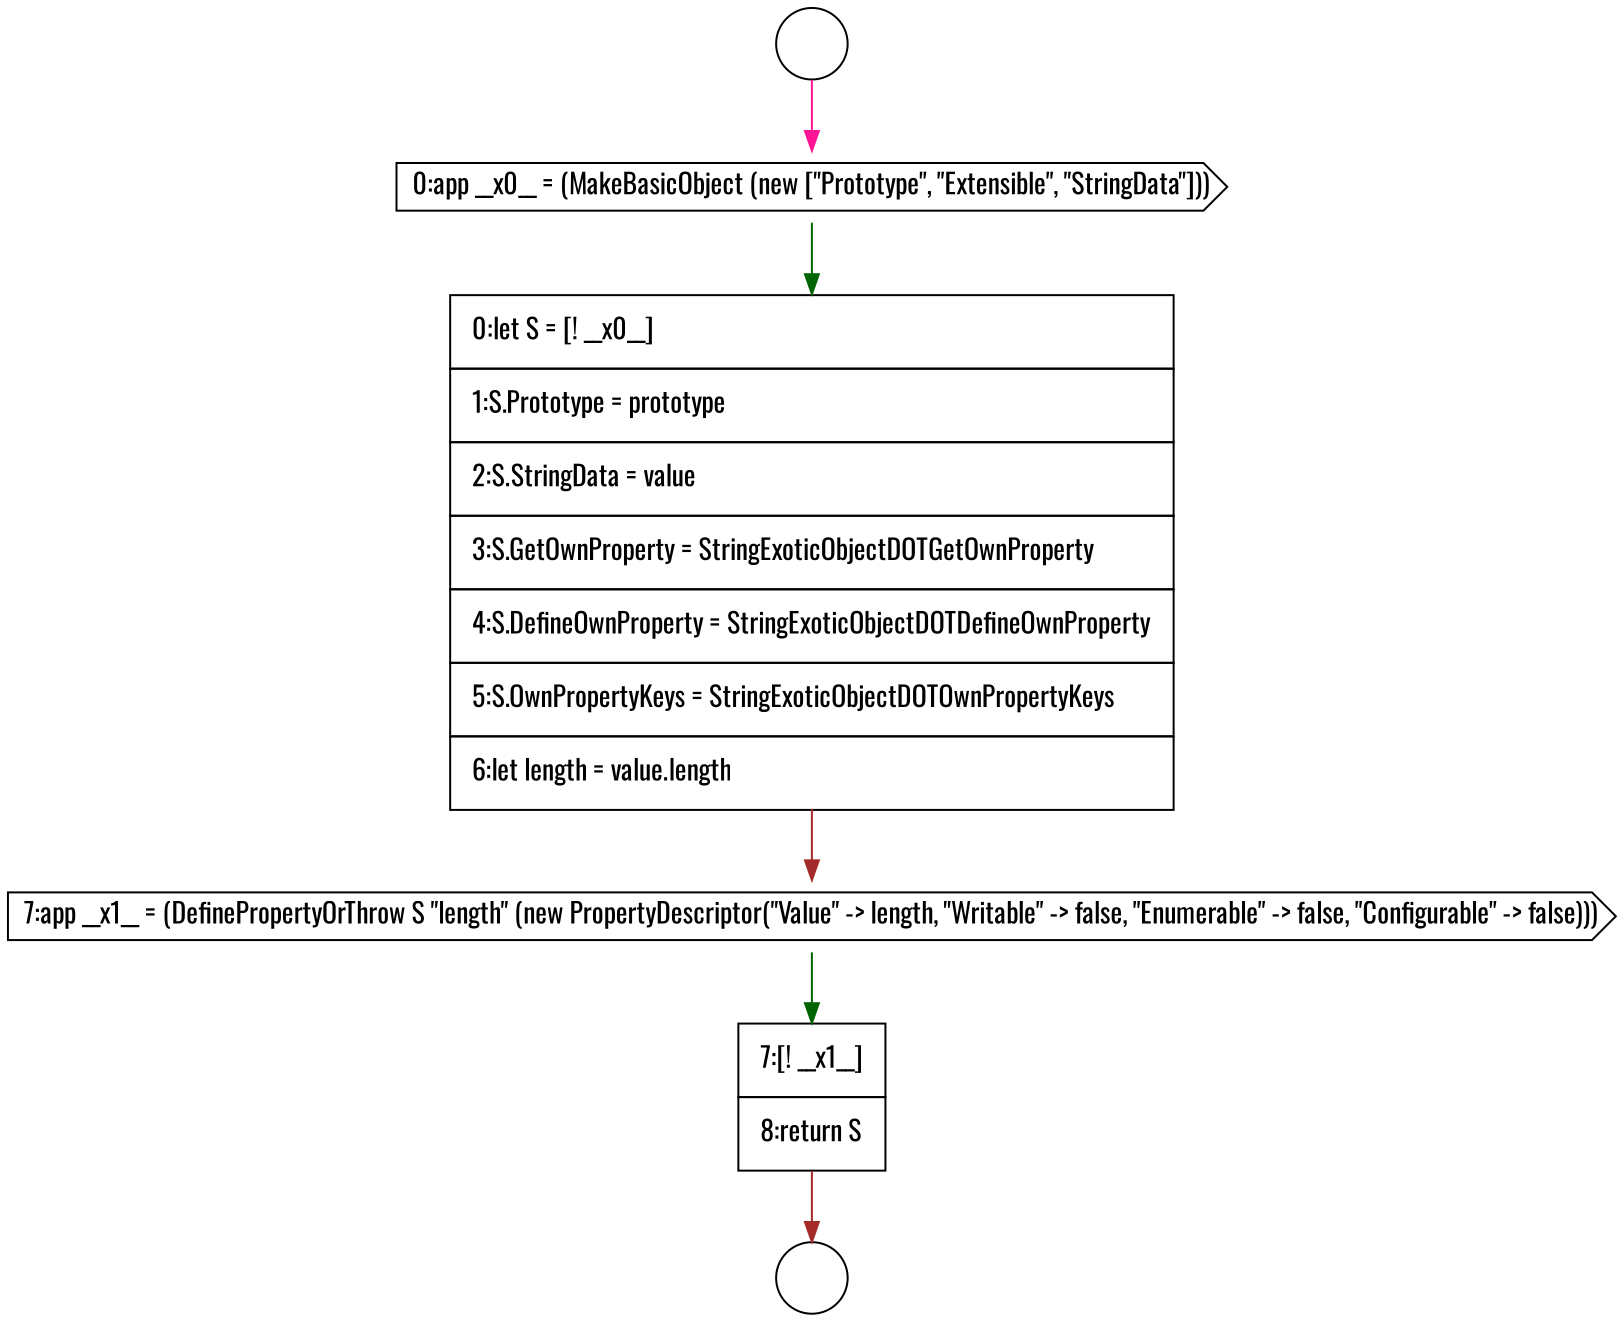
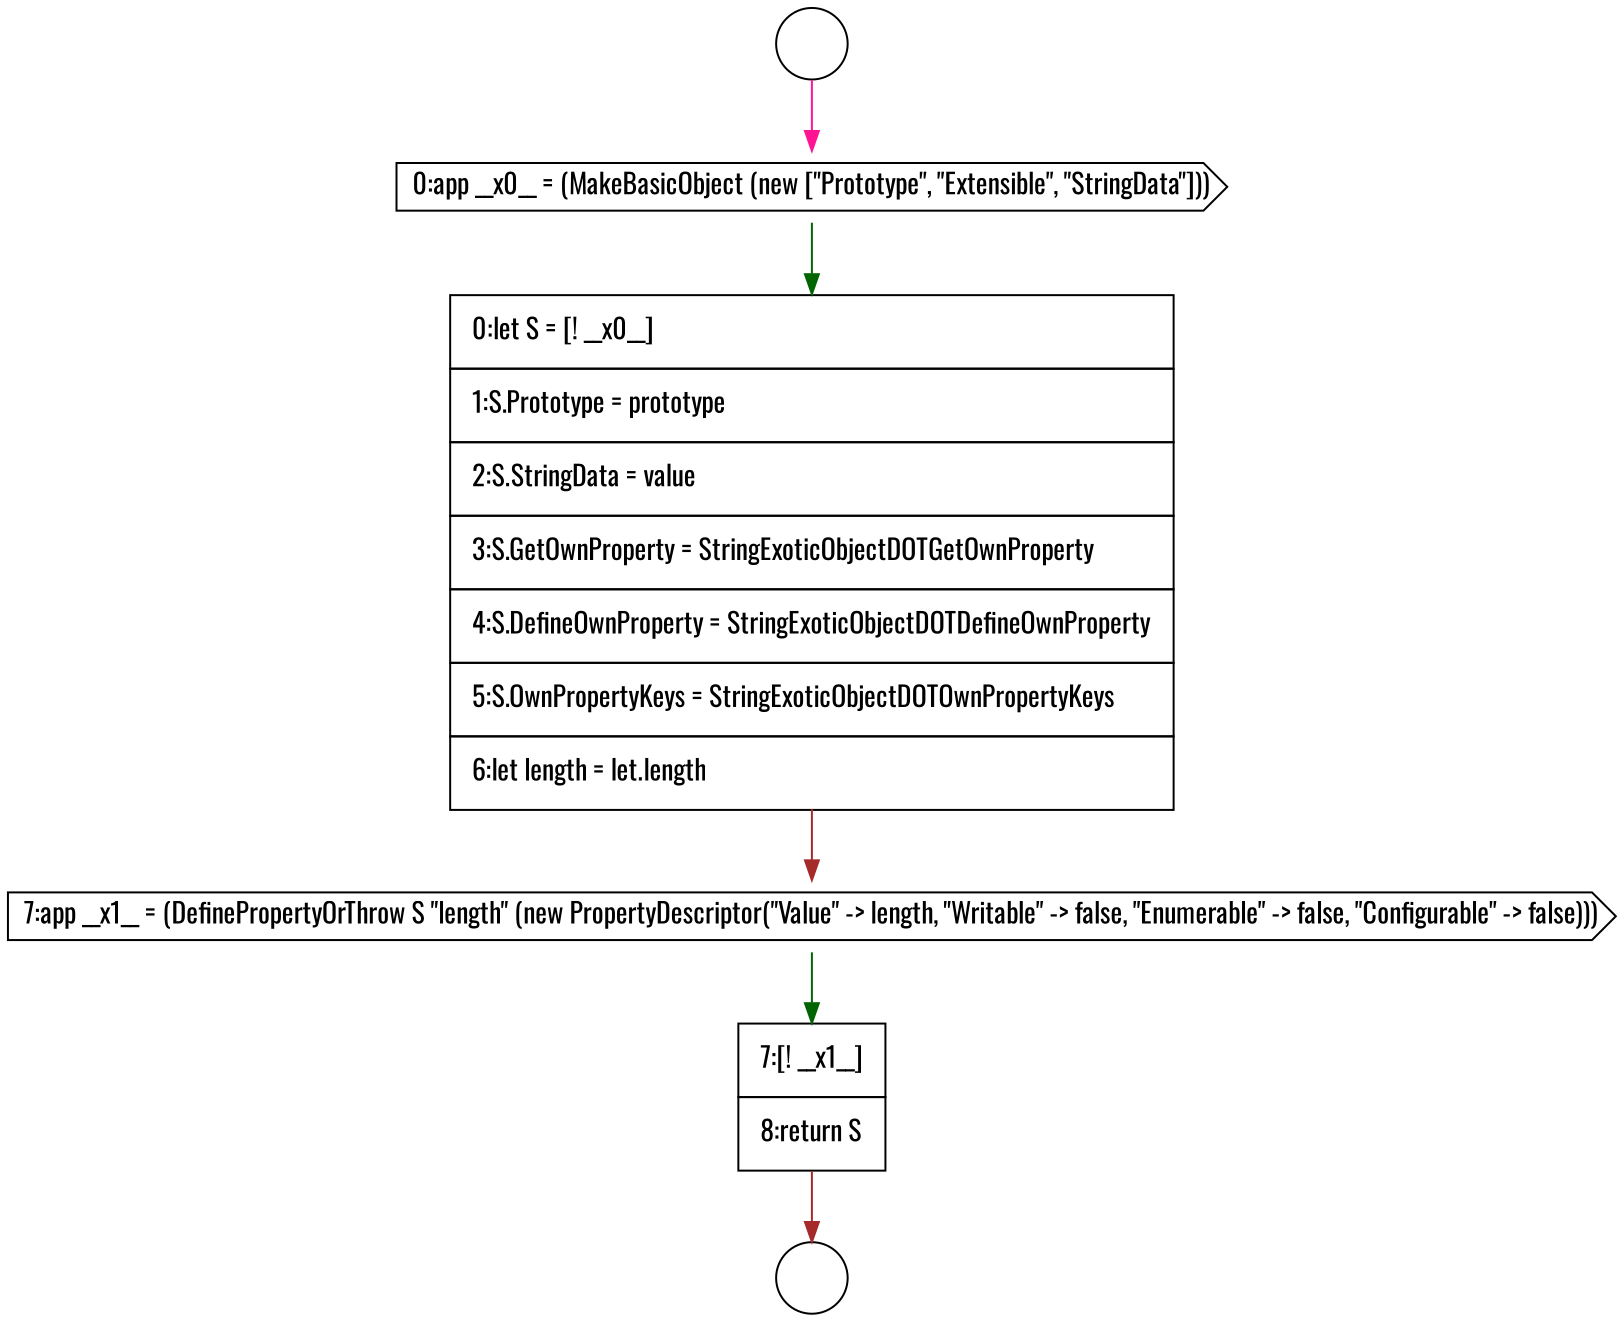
(602, 772) -> (589, 772)
